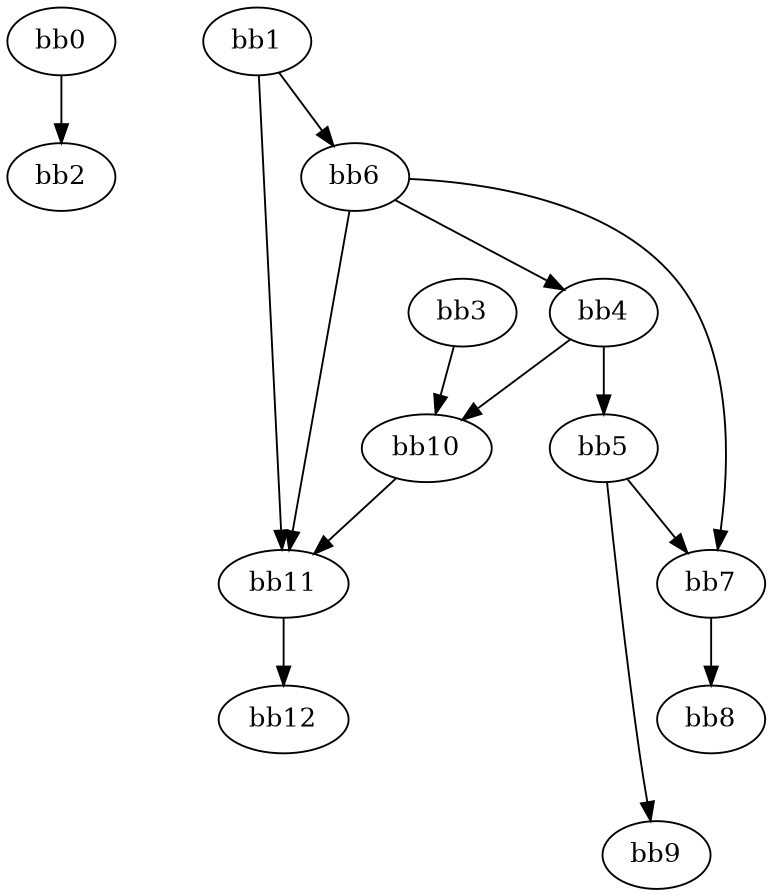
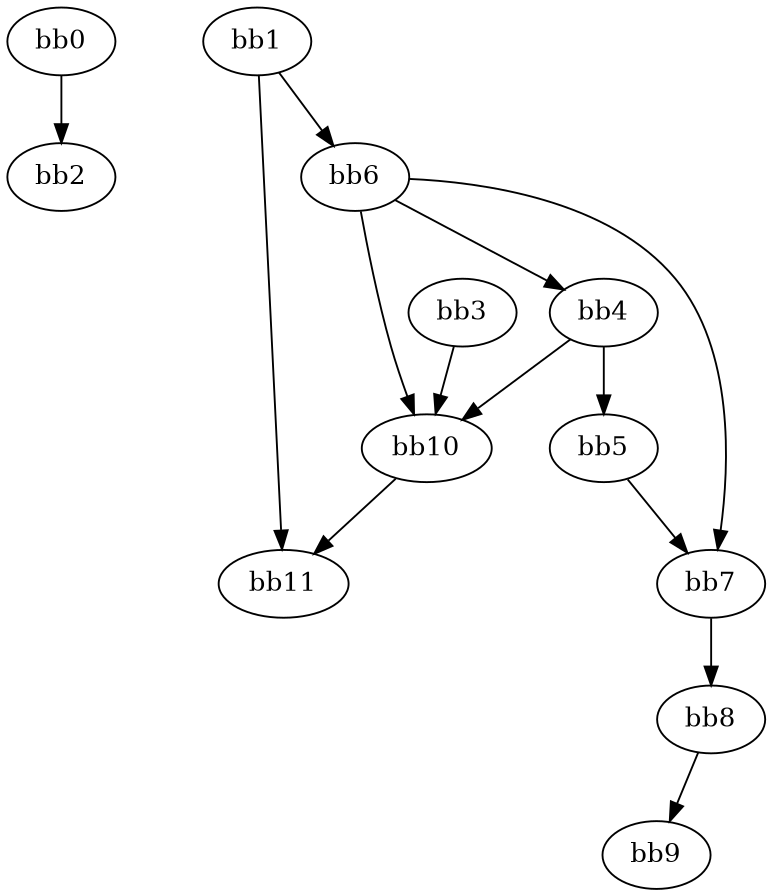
(321, 371) -> (380, 305)
(625, 643) -> (688, 778)
(284, 719) -> none
